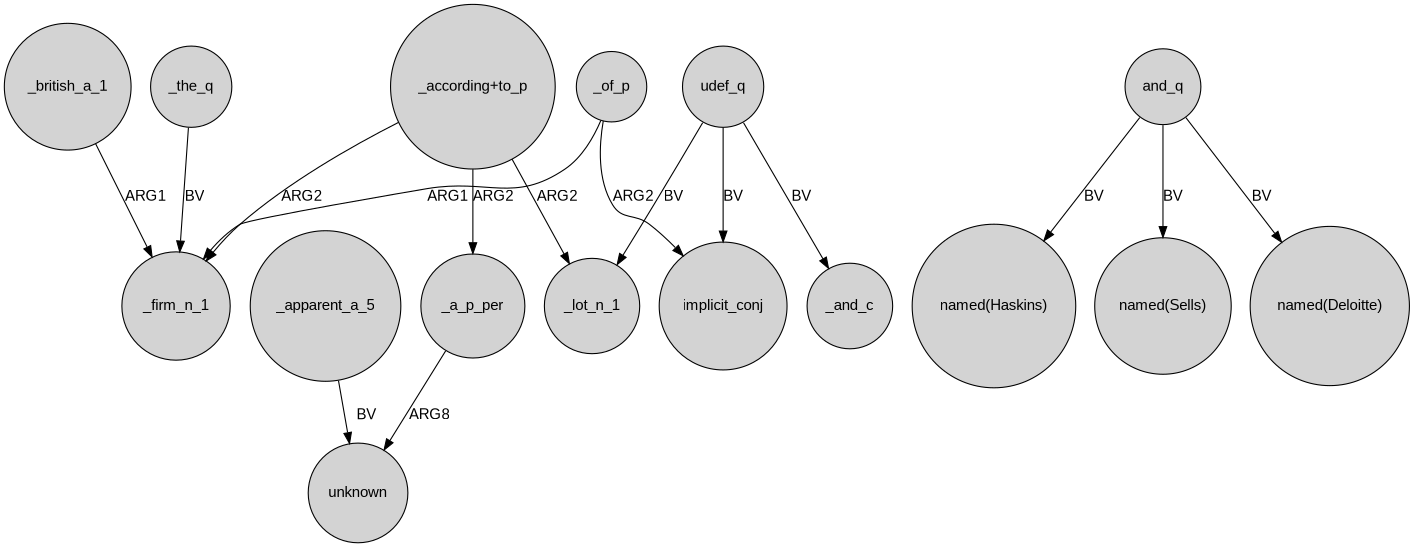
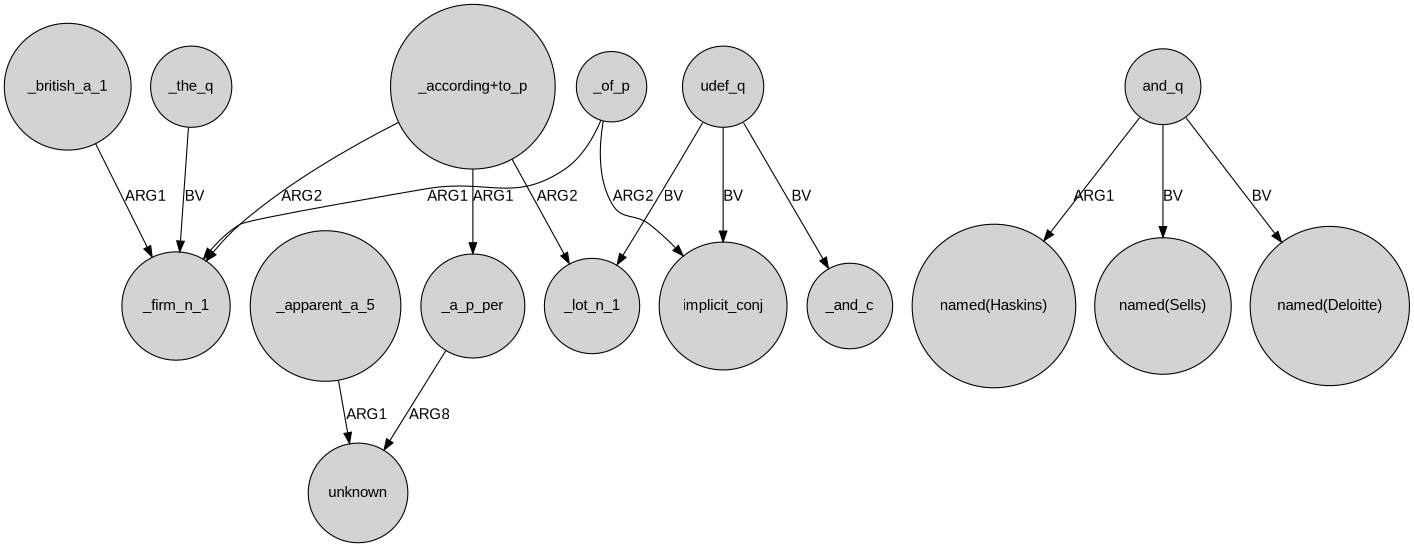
(493, 197) -> (493, 197)
(1094, 197) -> (1094, 197)
(367, 415) -> (367, 415)
